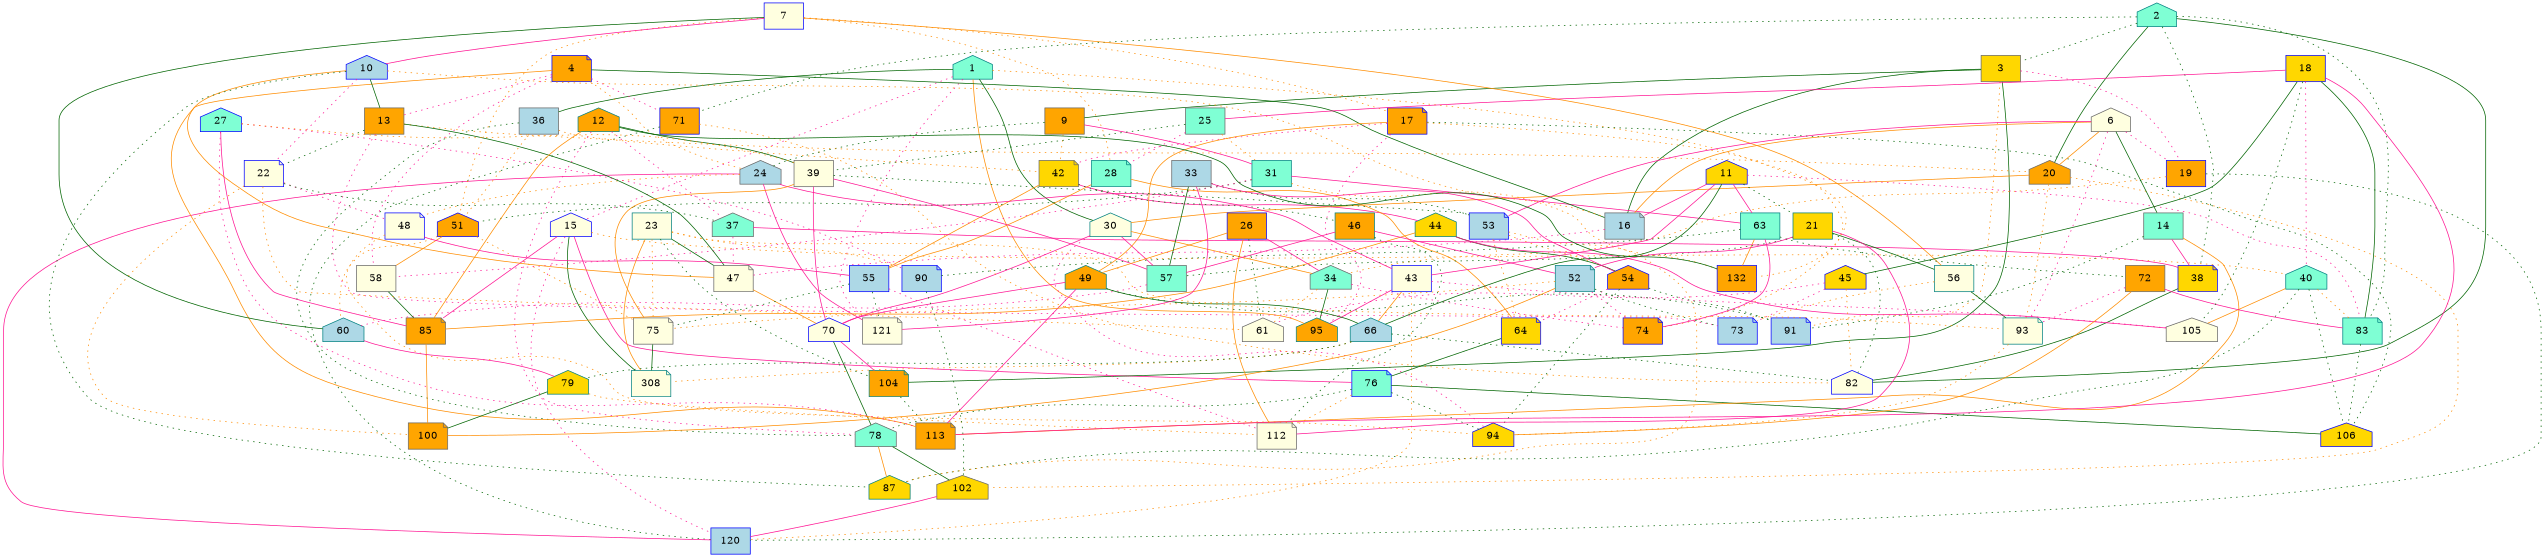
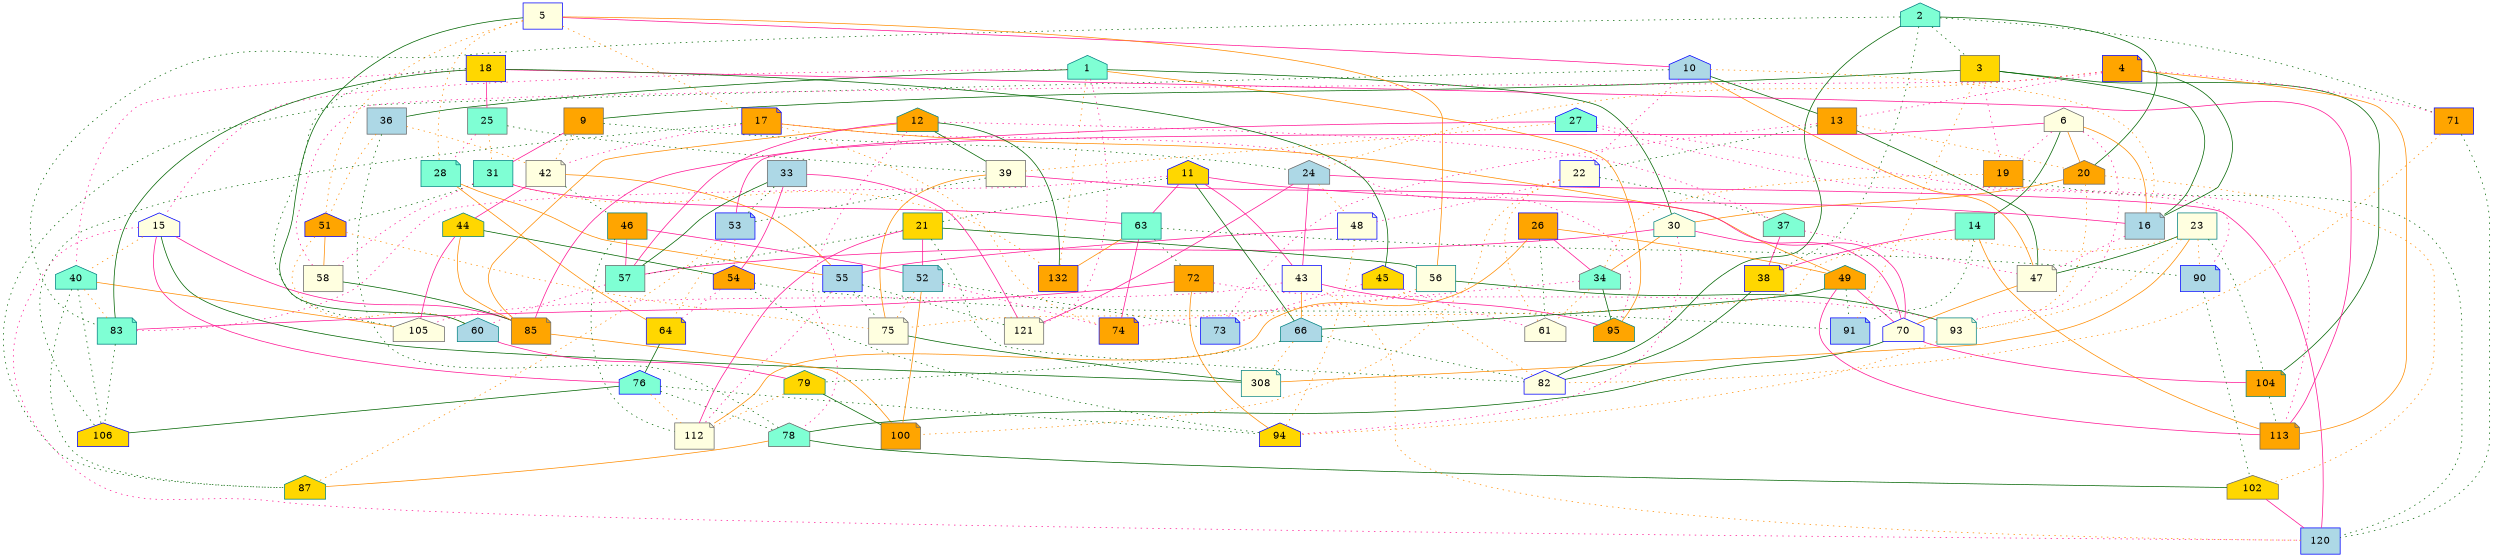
(784, 16) -> (543, 16)
(1059, 174) -> (546, 174)
(2186, 174) -> (2003, 174)
(968, 214) -> (767, 149)
(1372, 384) -> (640, 384)
